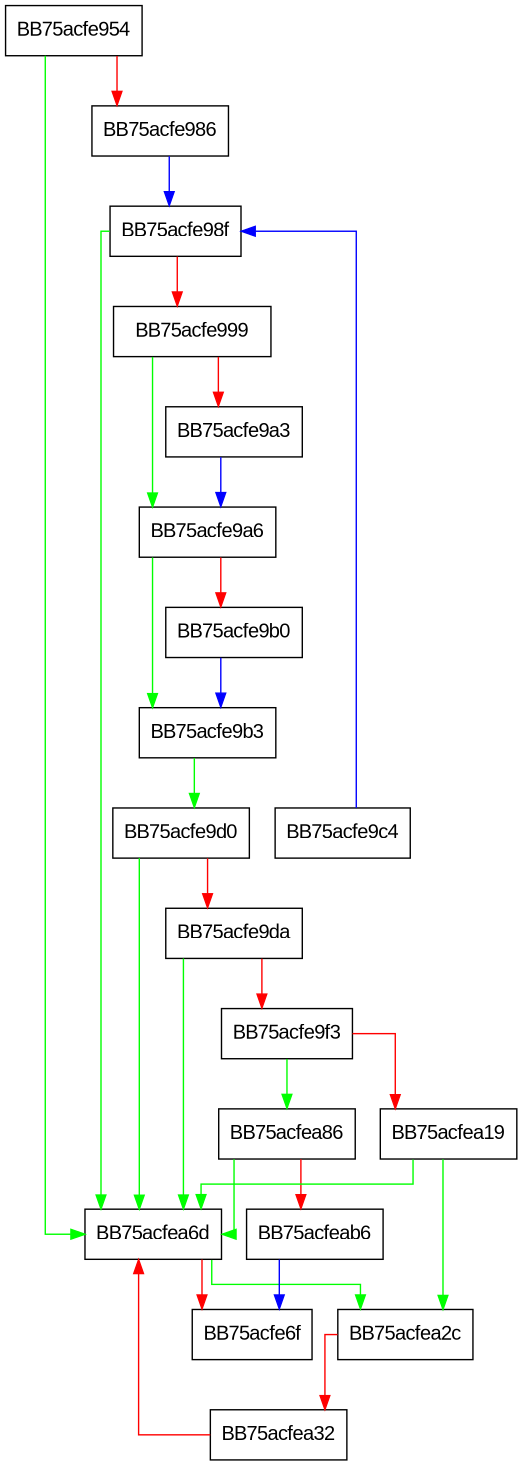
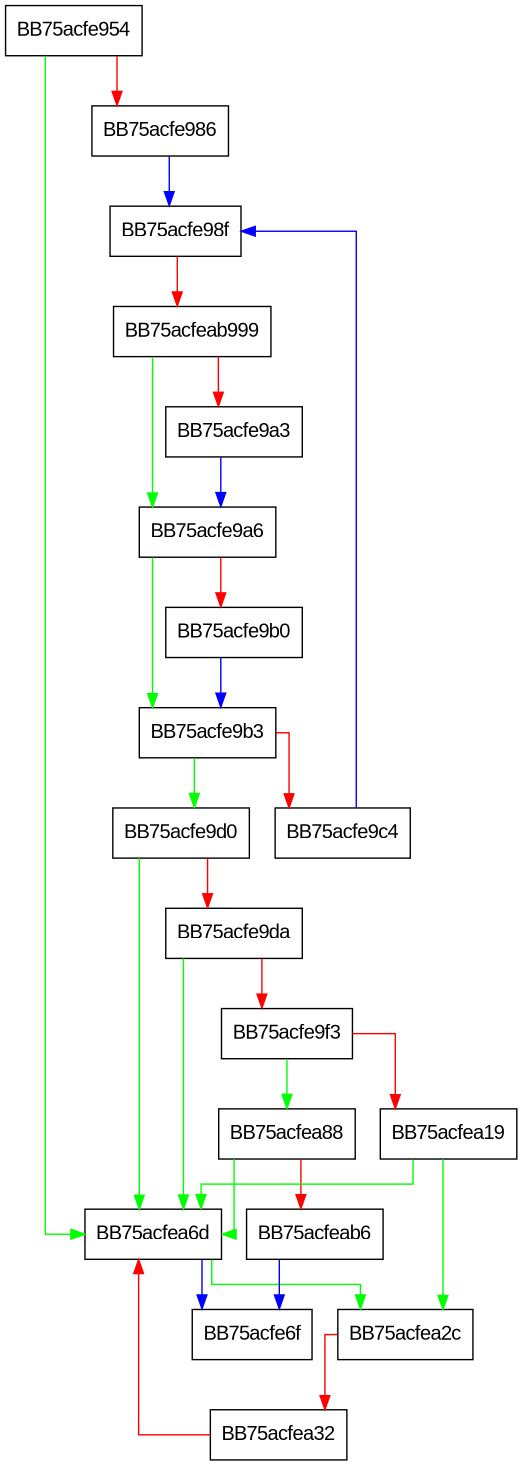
(192, 332) -> (192, 332)
(101, 709) -> none
none -> (289, 757)
(287, 1134) -> (287, 1134)
(202, 1277) -> (202, 1277)
